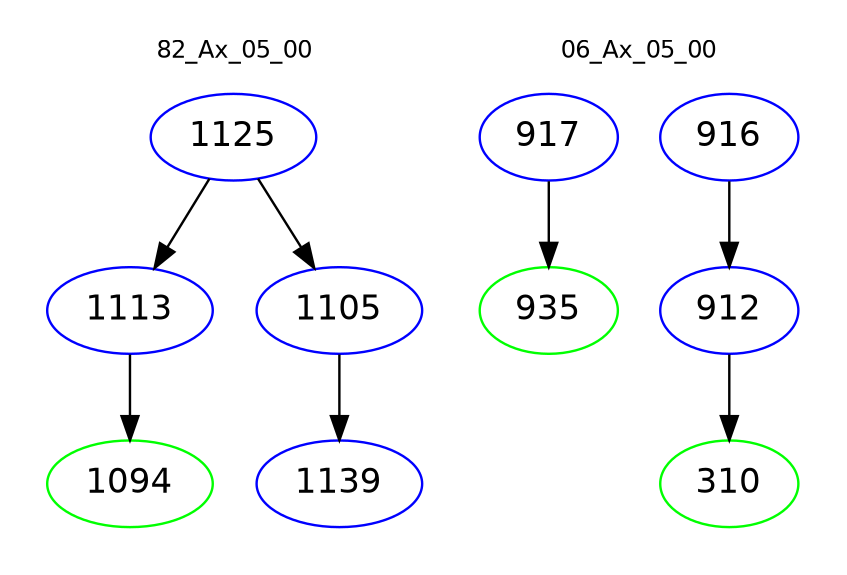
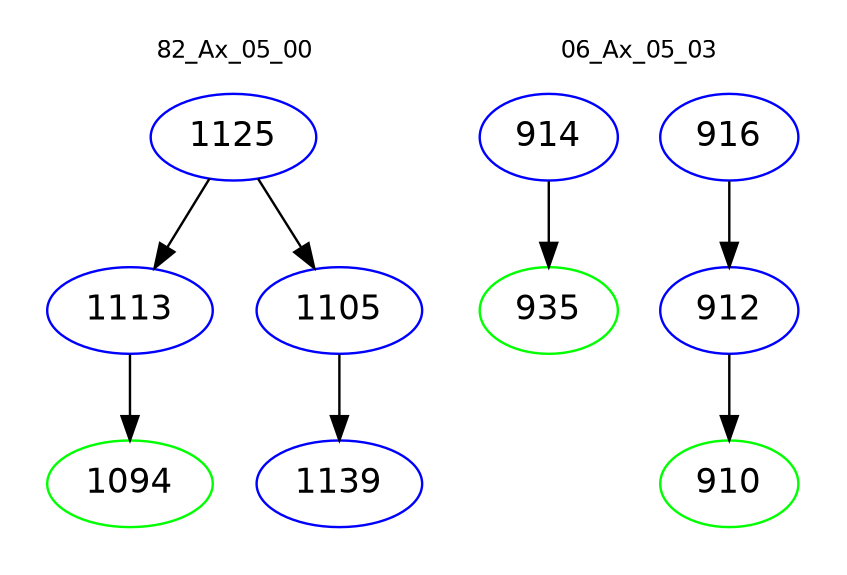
(639, 52) -> (639, 52)
(549, 137) -> (549, 137)
(729, 484) -> (729, 484)
